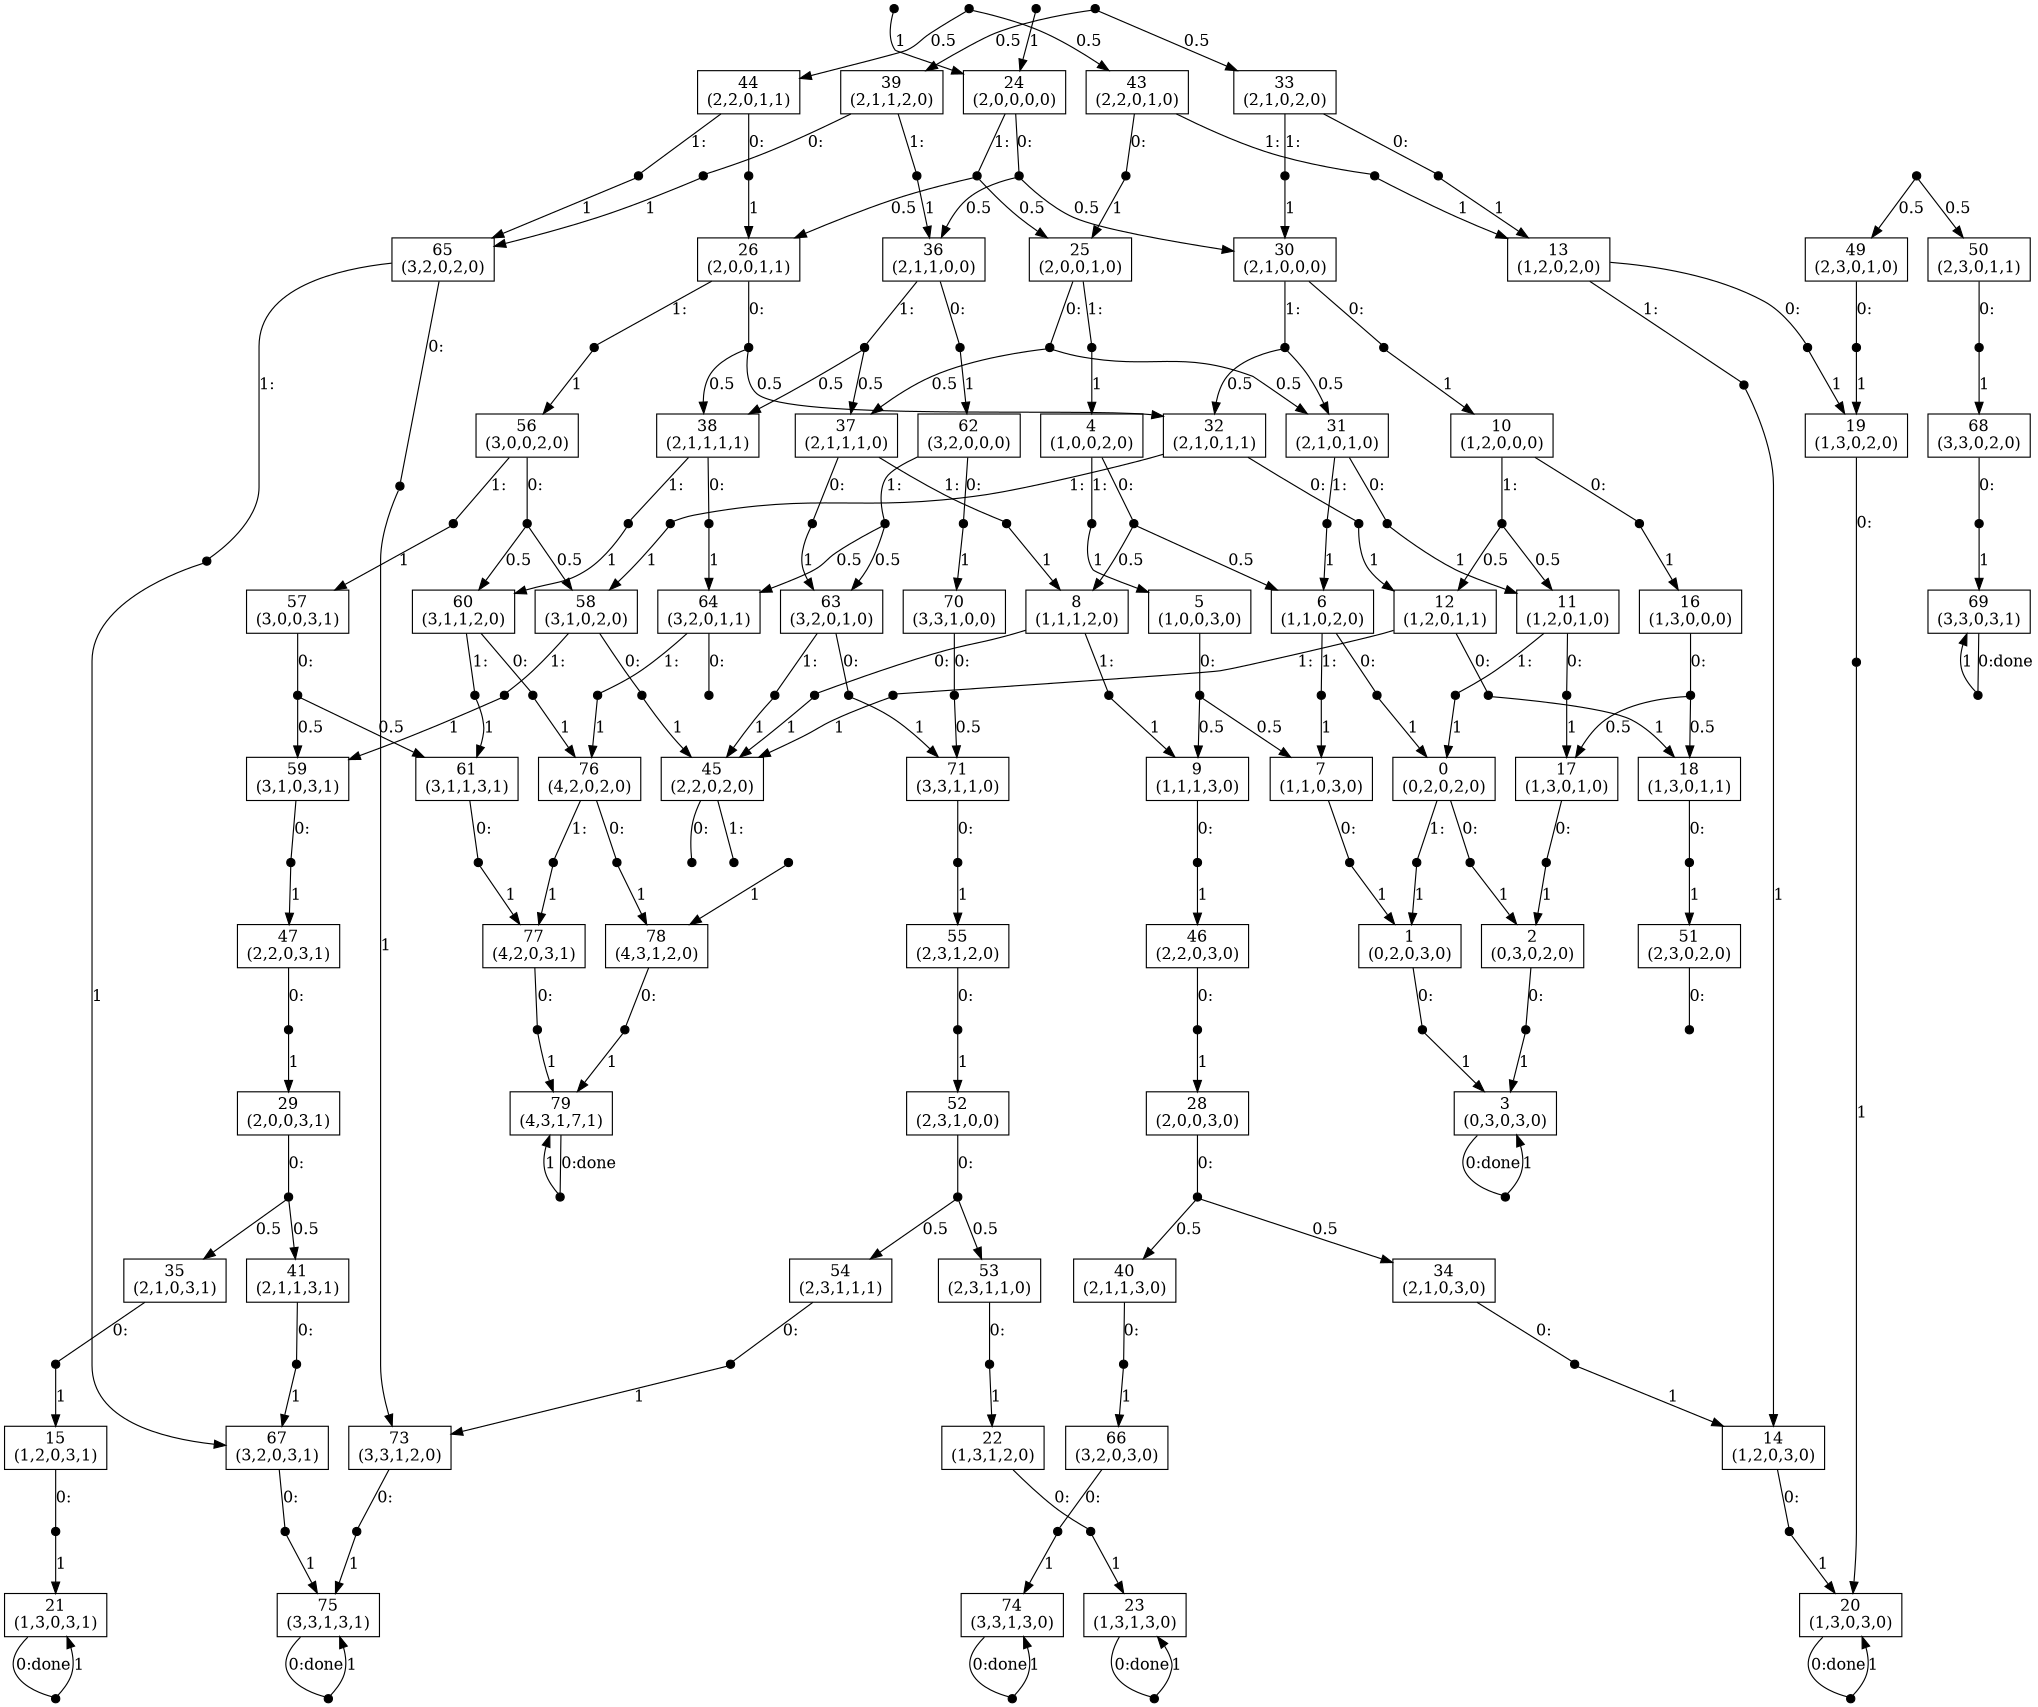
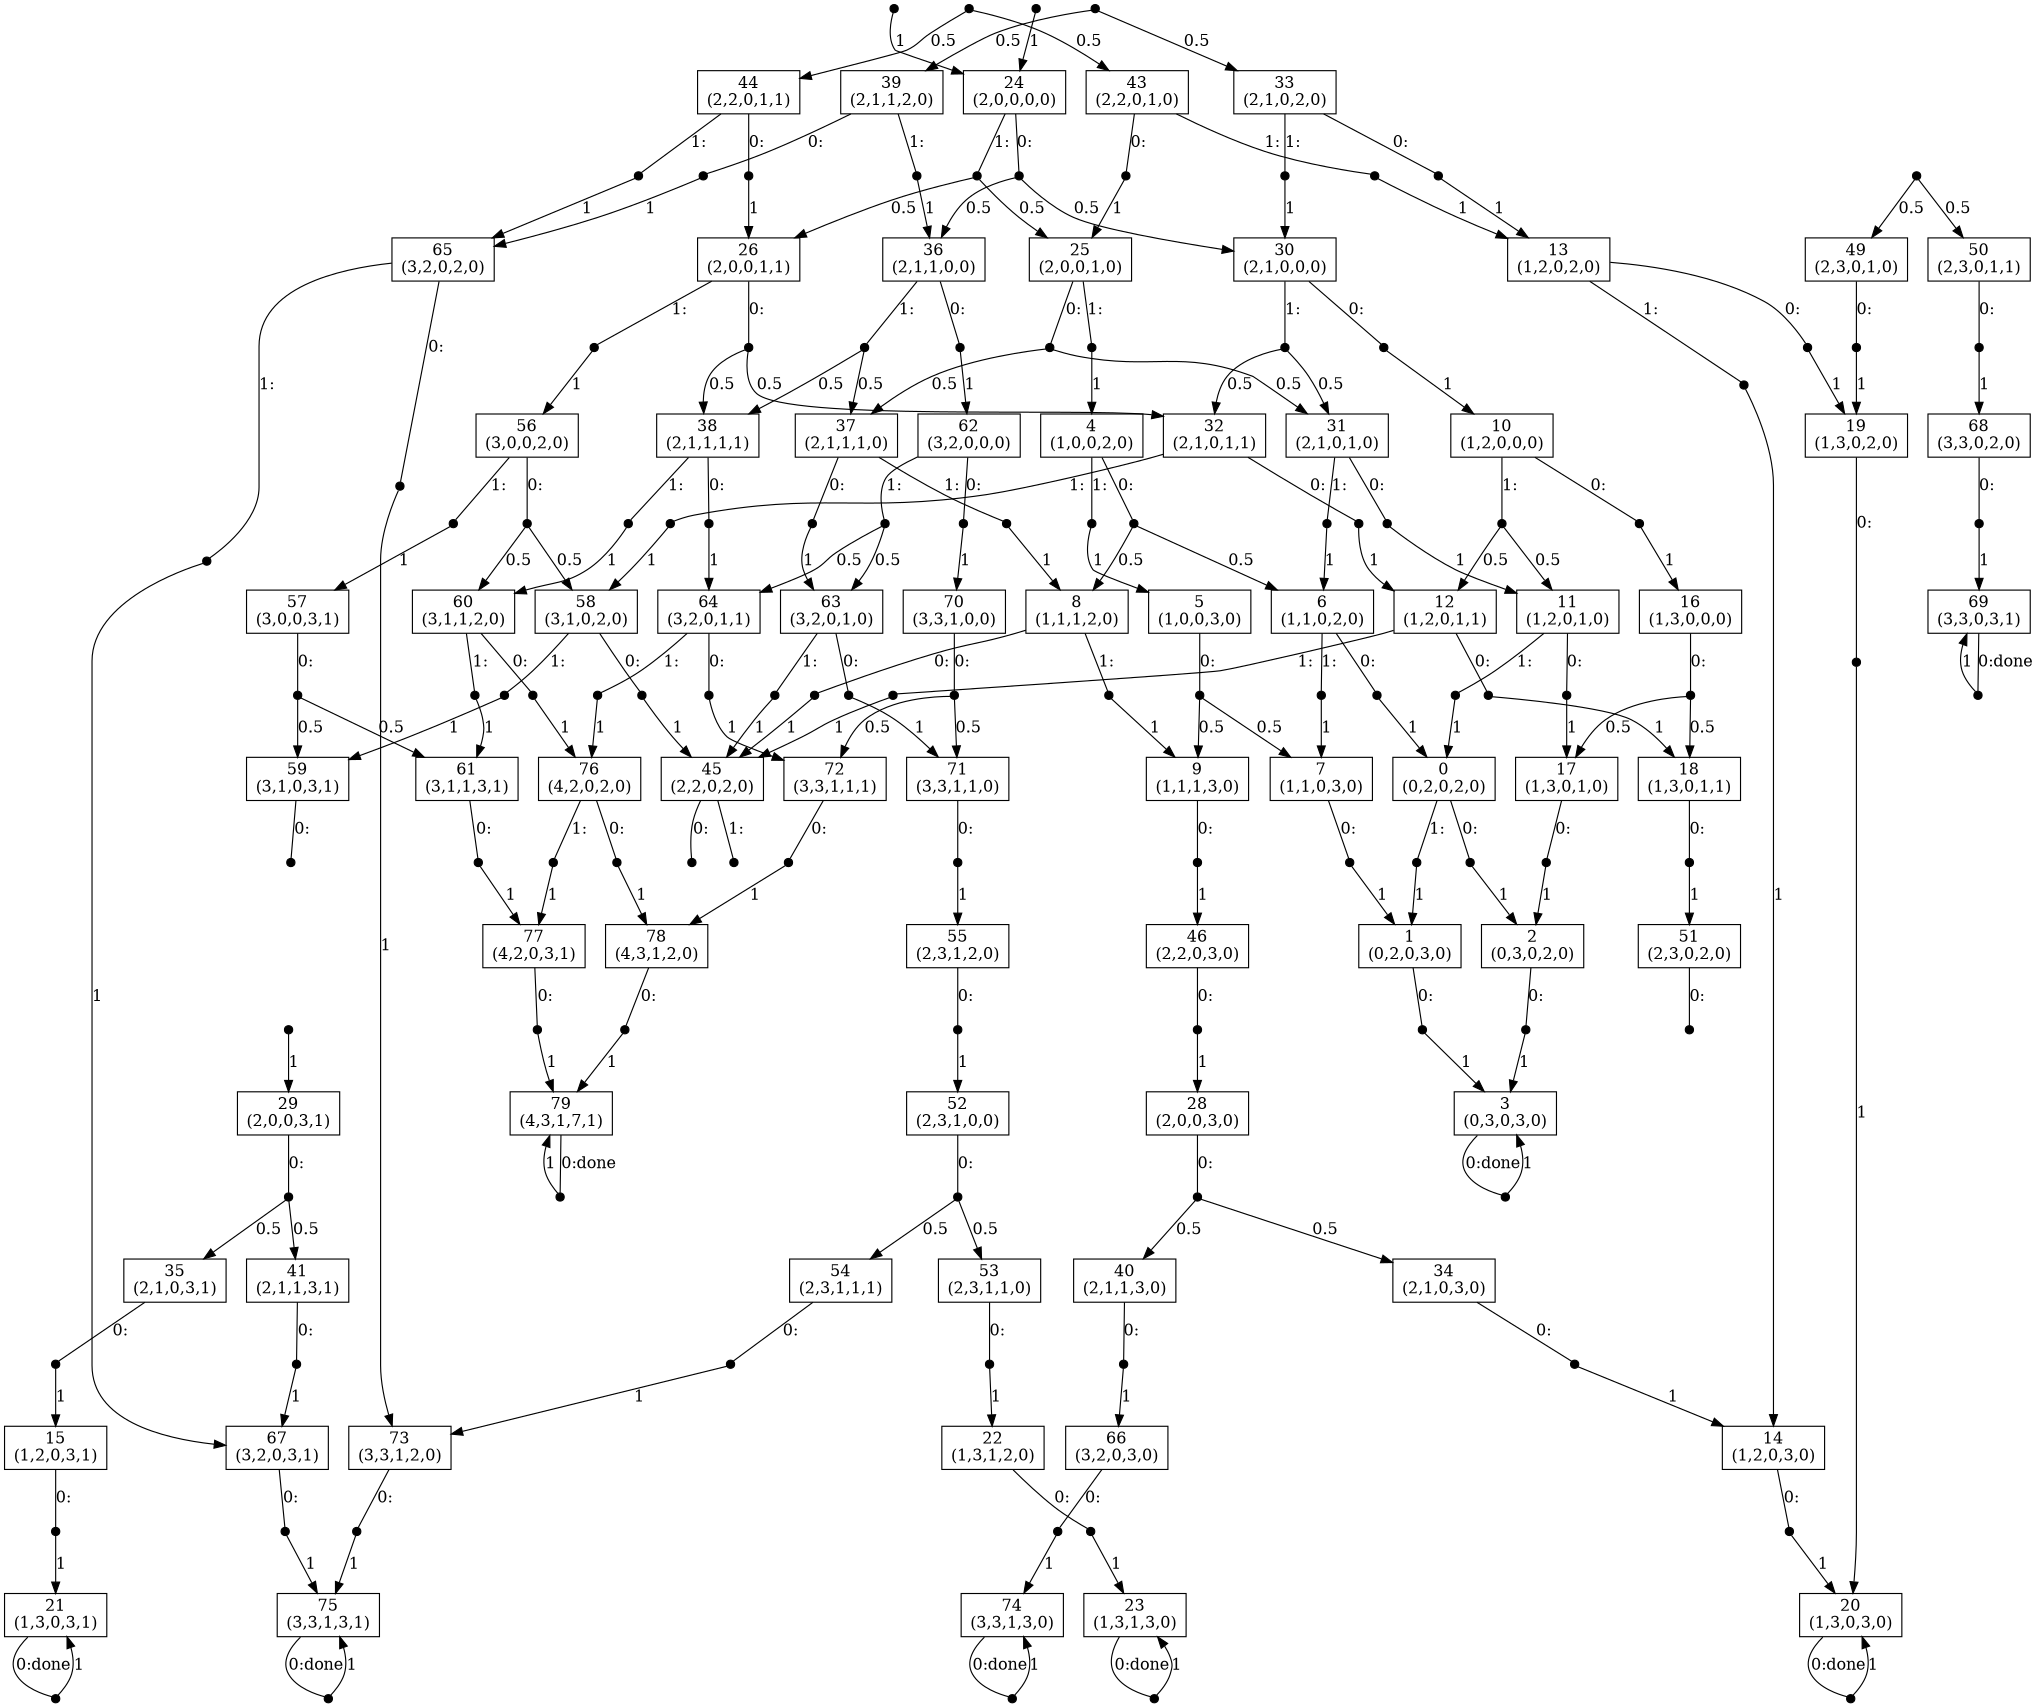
none -> (835, 779)
(289, 946) -> none
